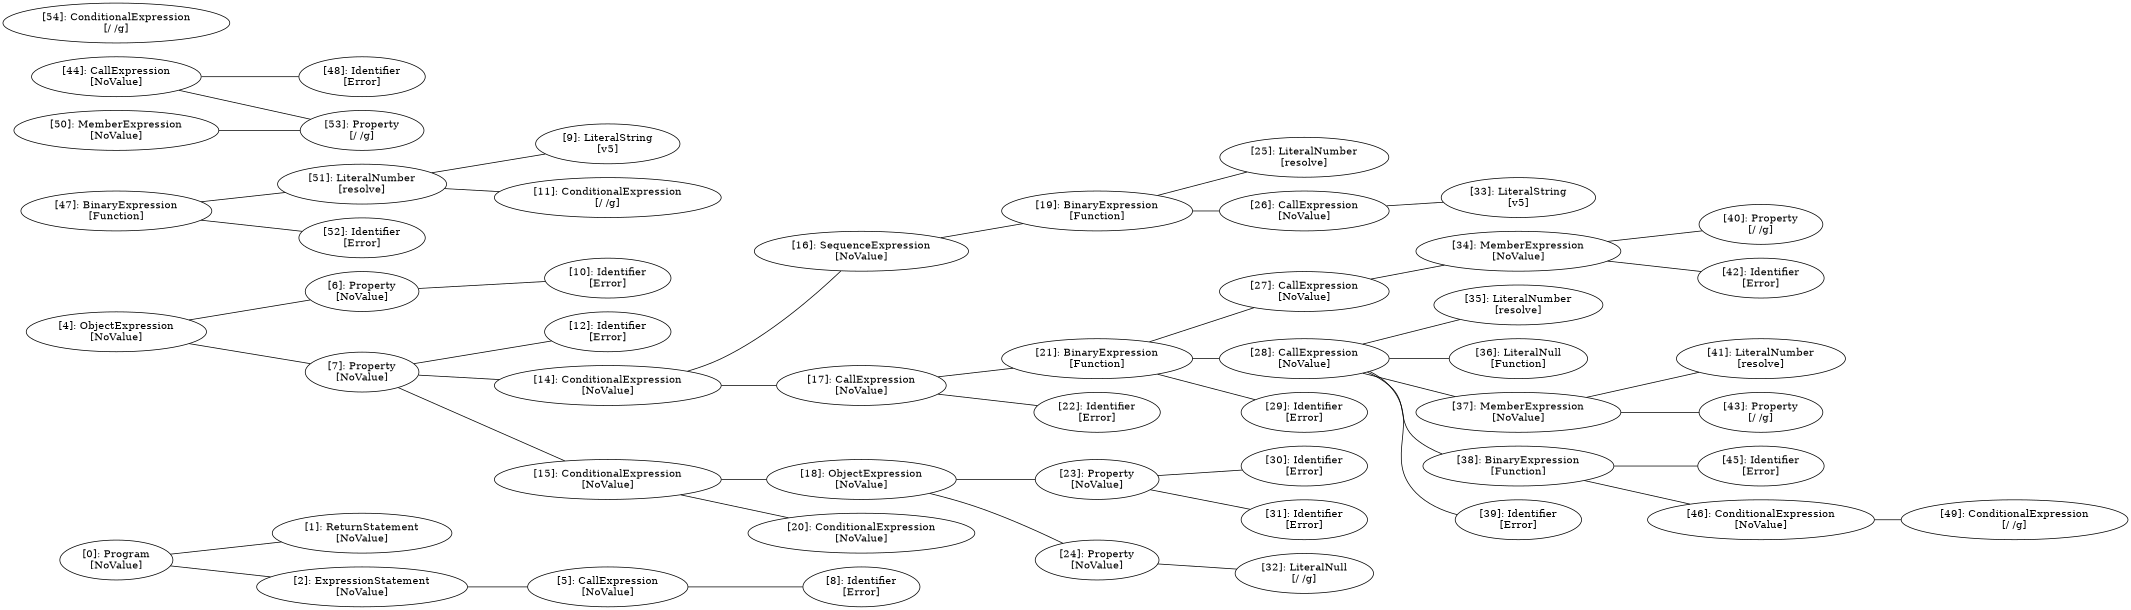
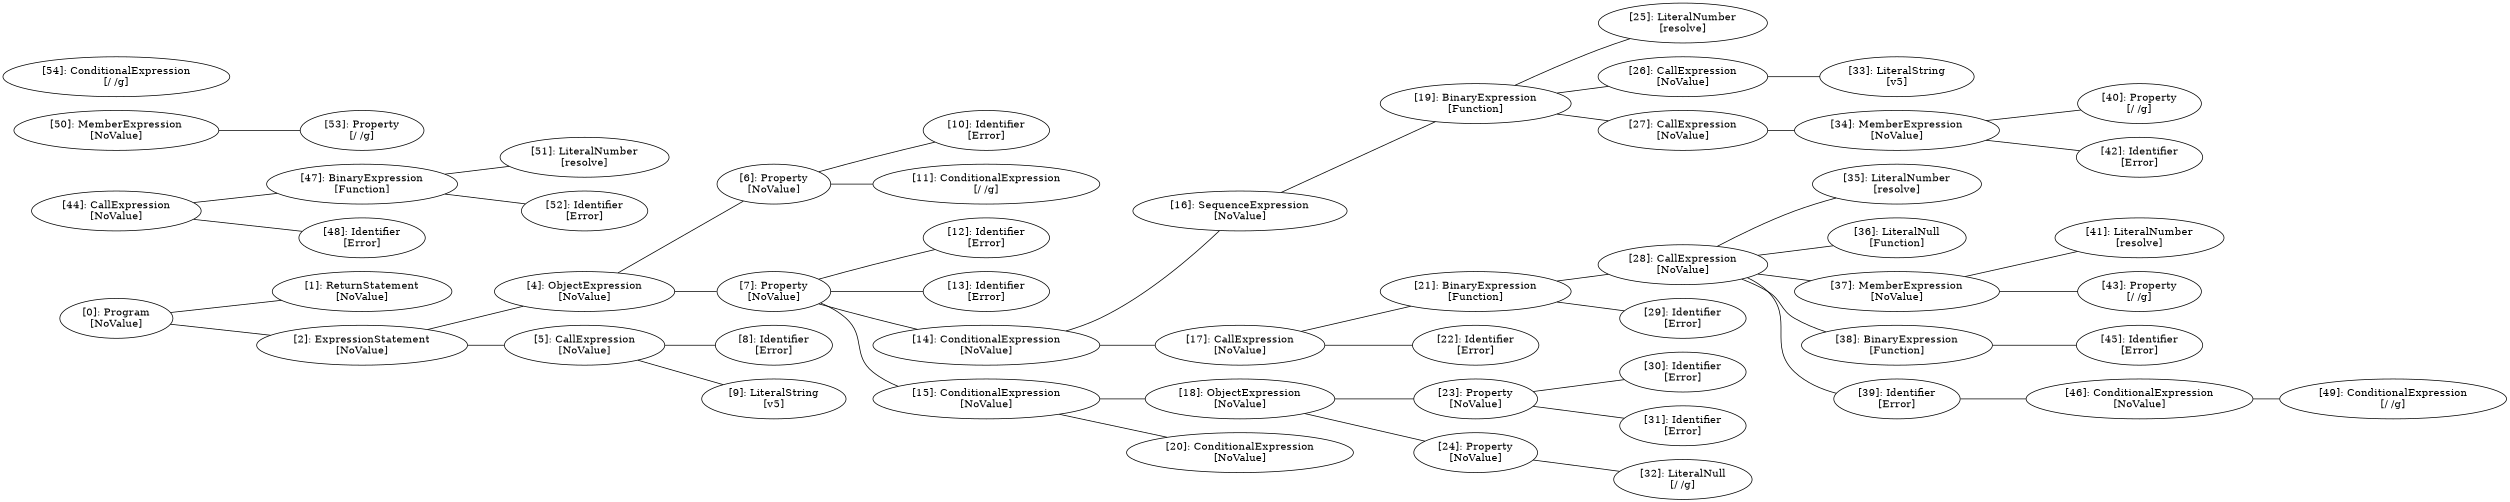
(245, 105) -> (235, 198)
(489, 163) -> (681, 372)
(472, 190) -> (852, 184)
none -> (986, 292)
none -> (475, 318)
(1202, 325) -> (1583, 117)
(1637, 492) -> (1993, 399)
